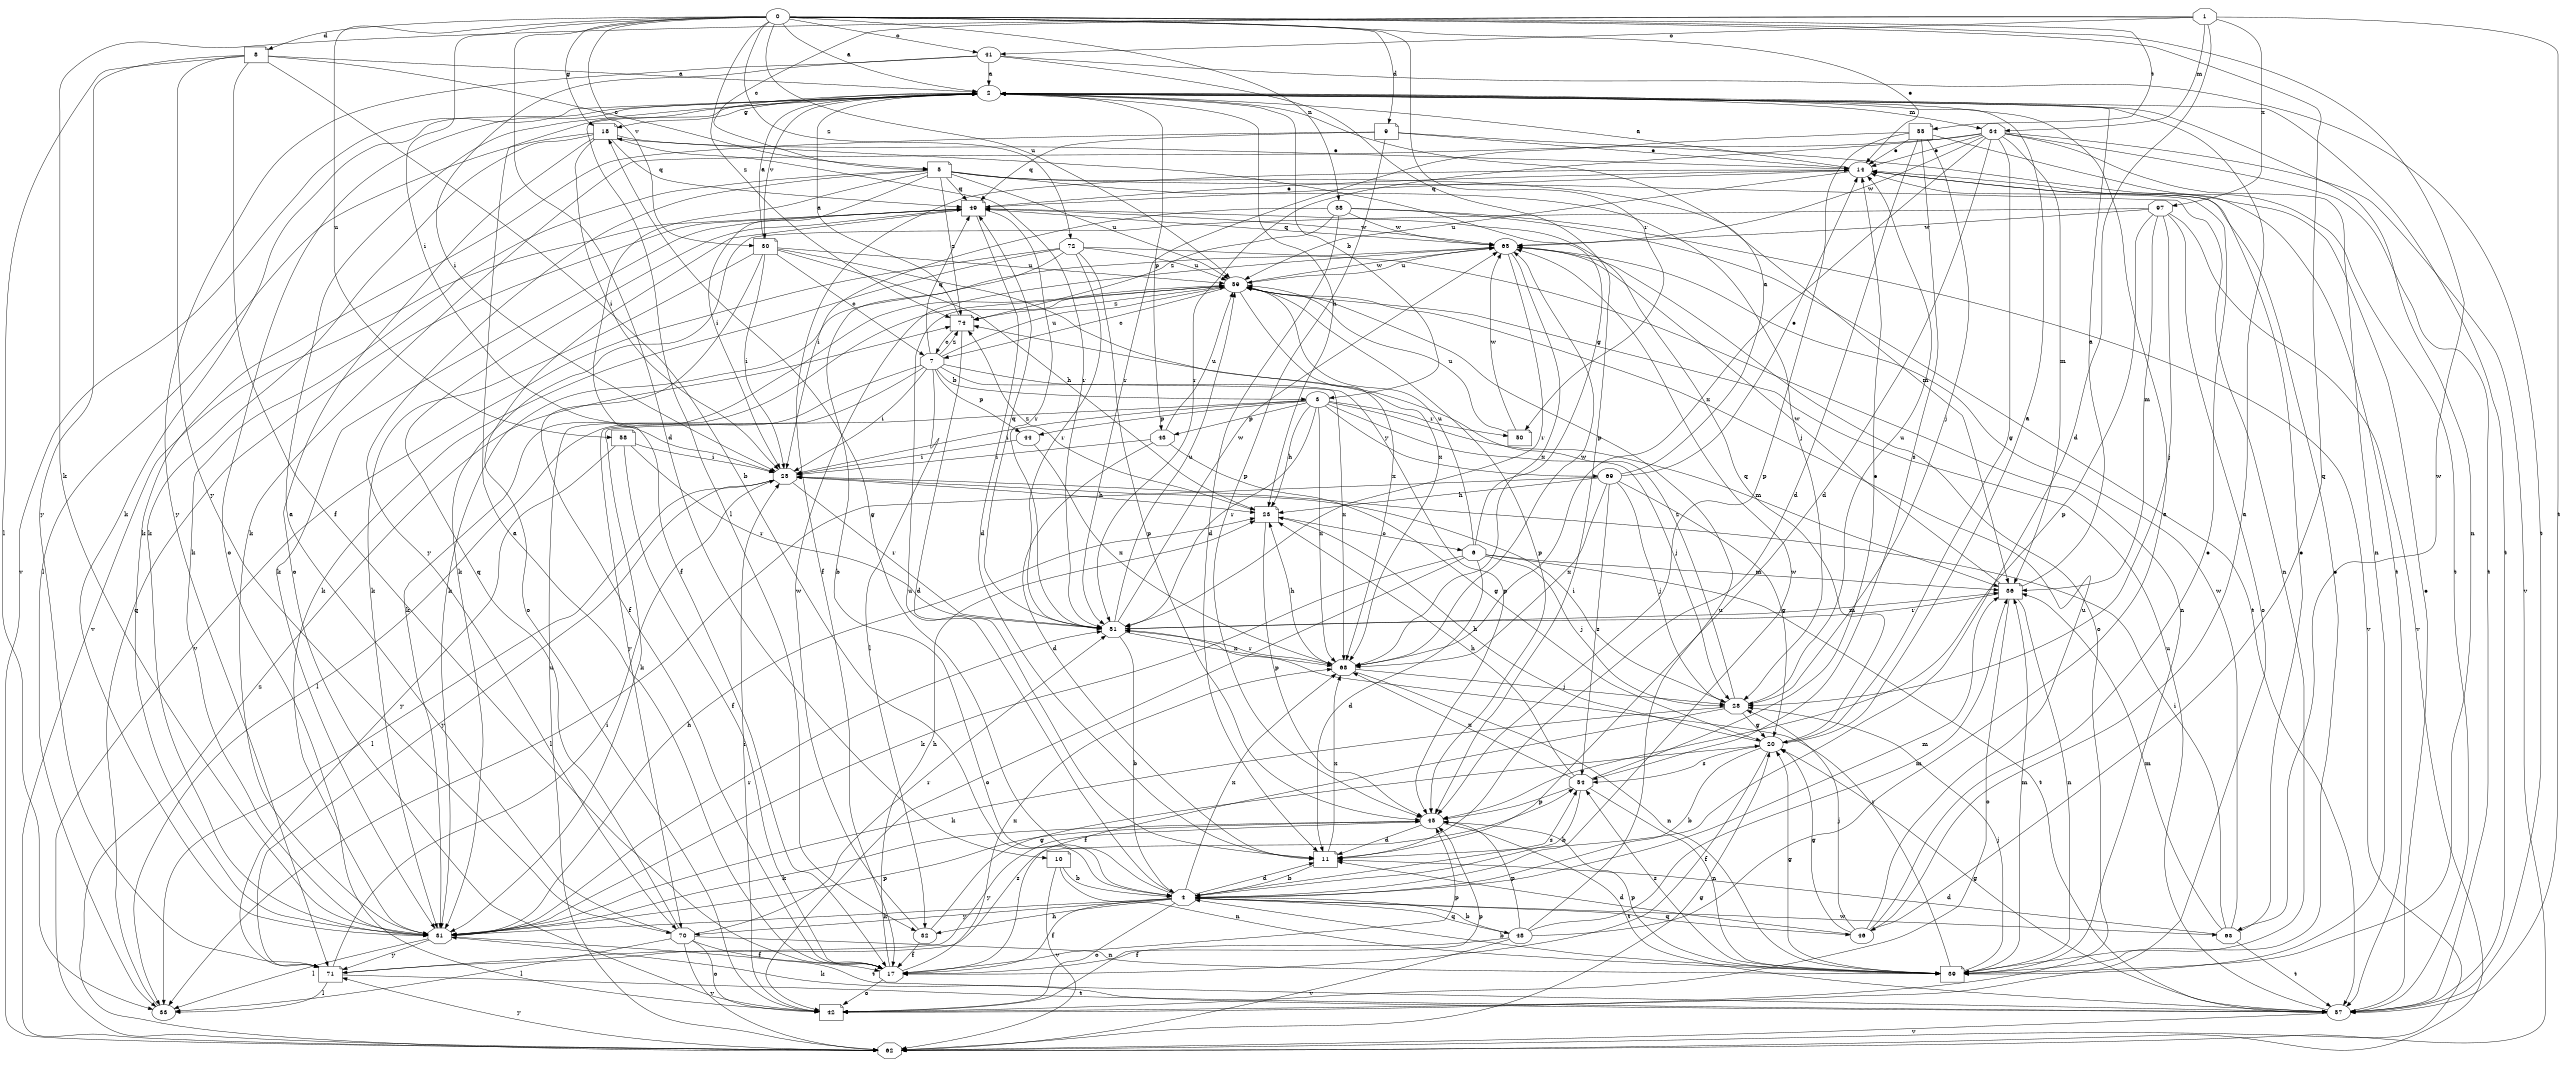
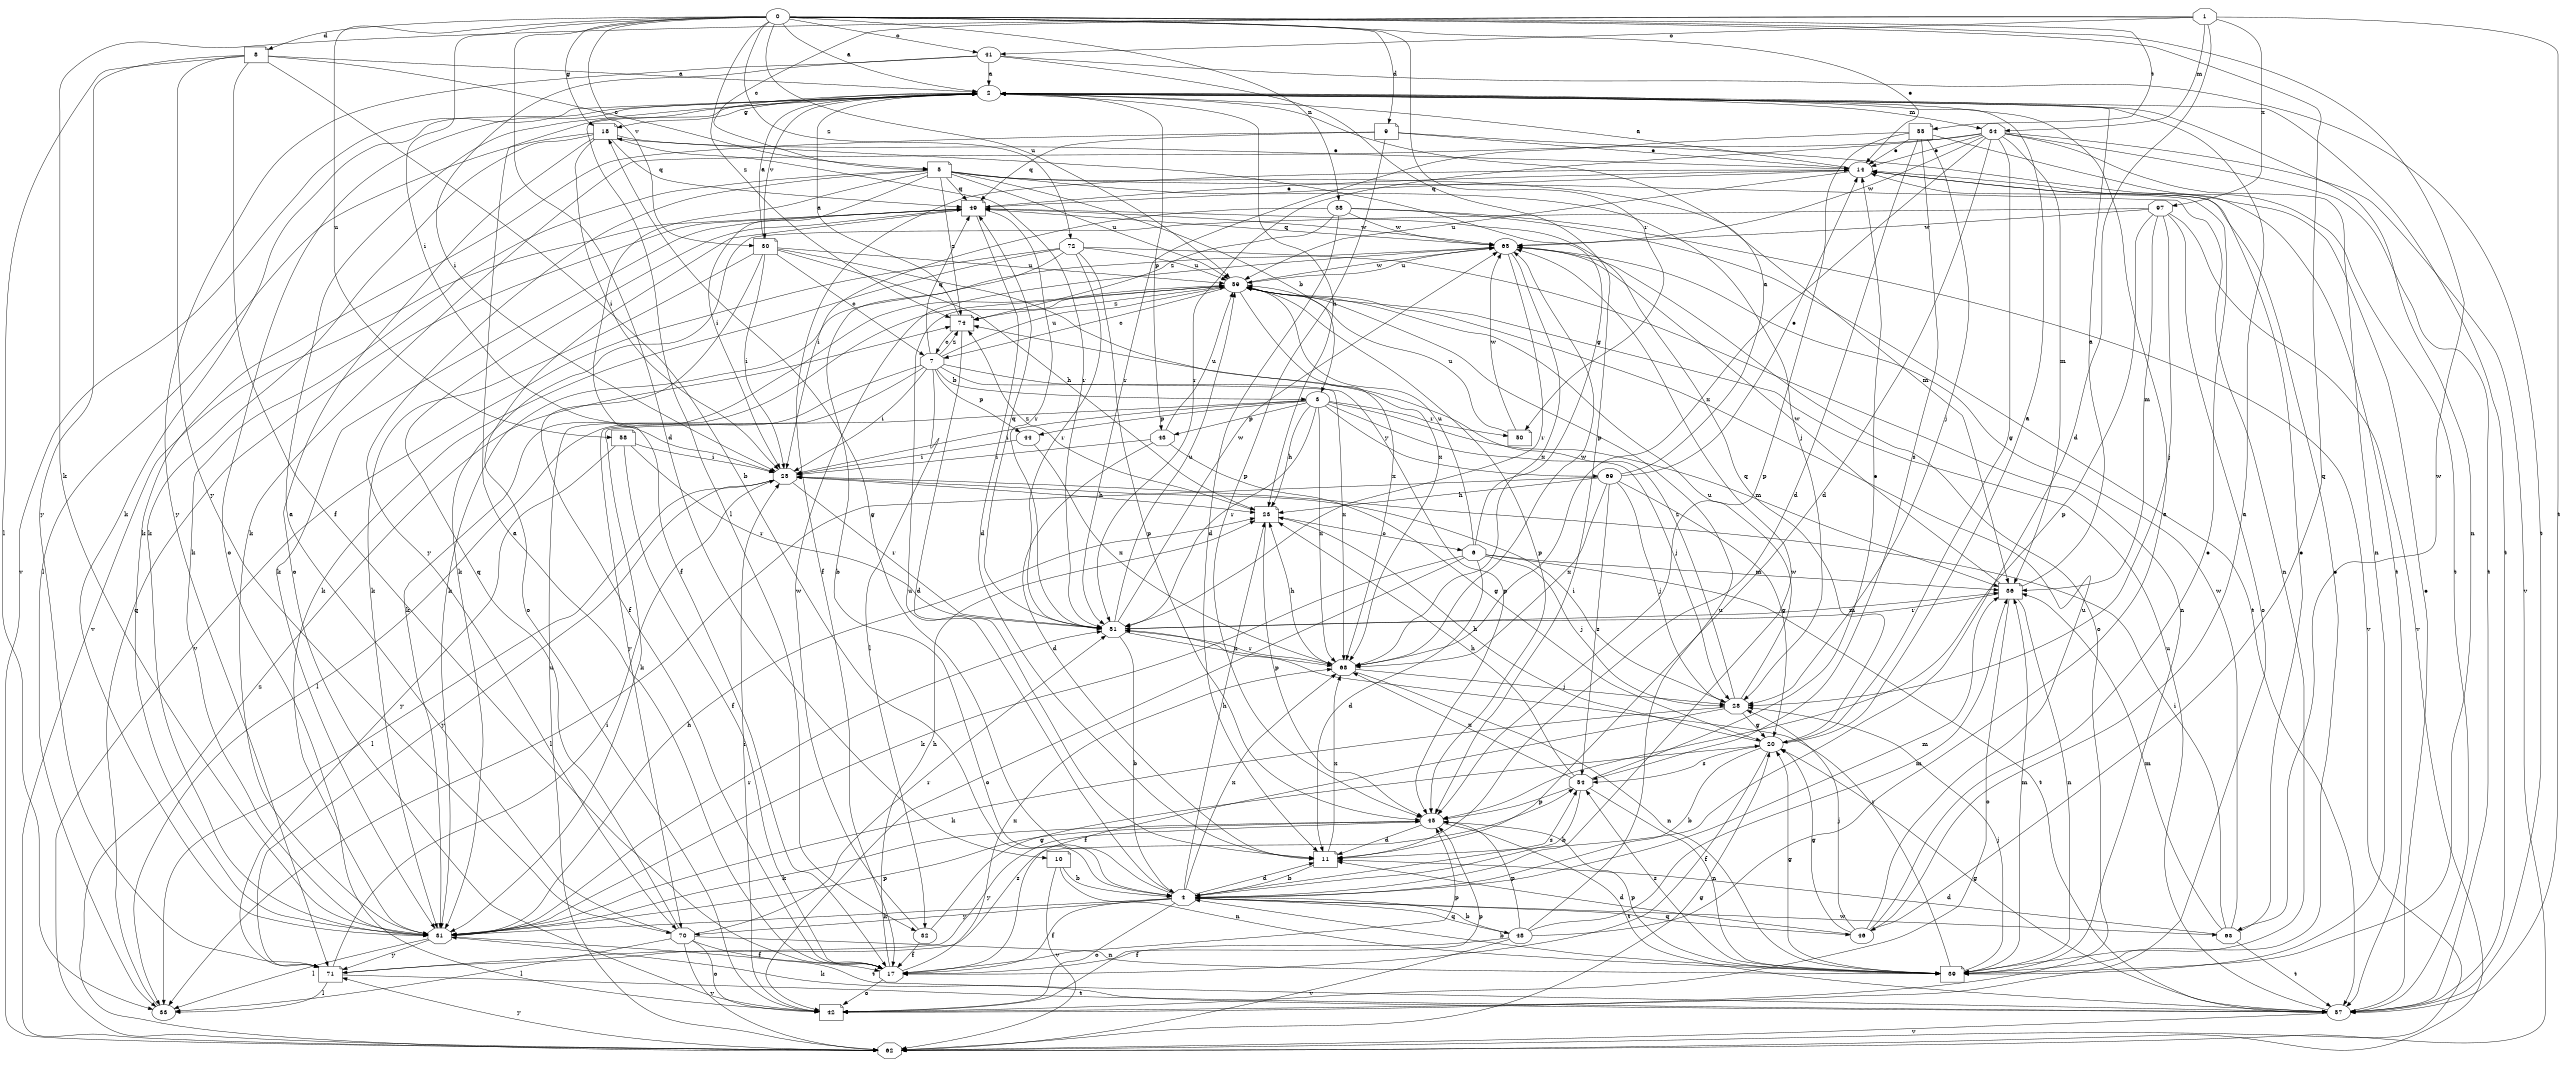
(1295, 168) -> (1184, 237)
(1891, 441) -> (1604, 416)
(1056, 913) -> (1221, 708)
